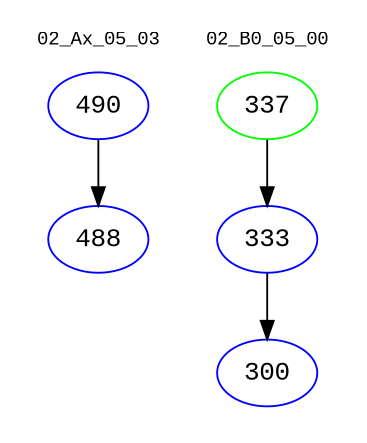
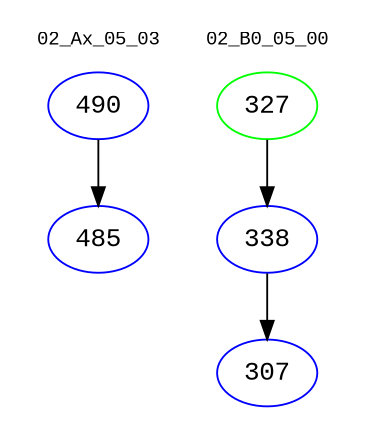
(267, 106) -> (267, 106)
(98, 239) -> (98, 239)
(267, 239) -> (267, 239)
(267, 373) -> (267, 373)
